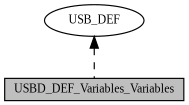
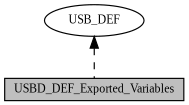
(94, 89) -> (94, 89)
